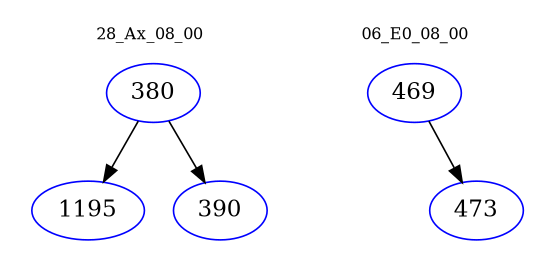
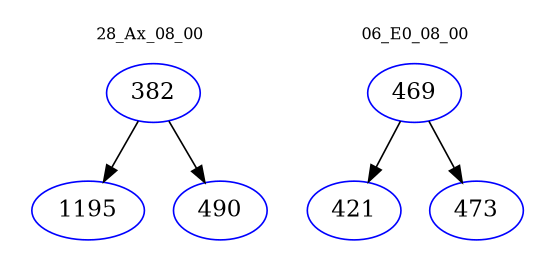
(153, 93) -> (153, 93)
(220, 211) -> (220, 211)
none -> (354, 211)
